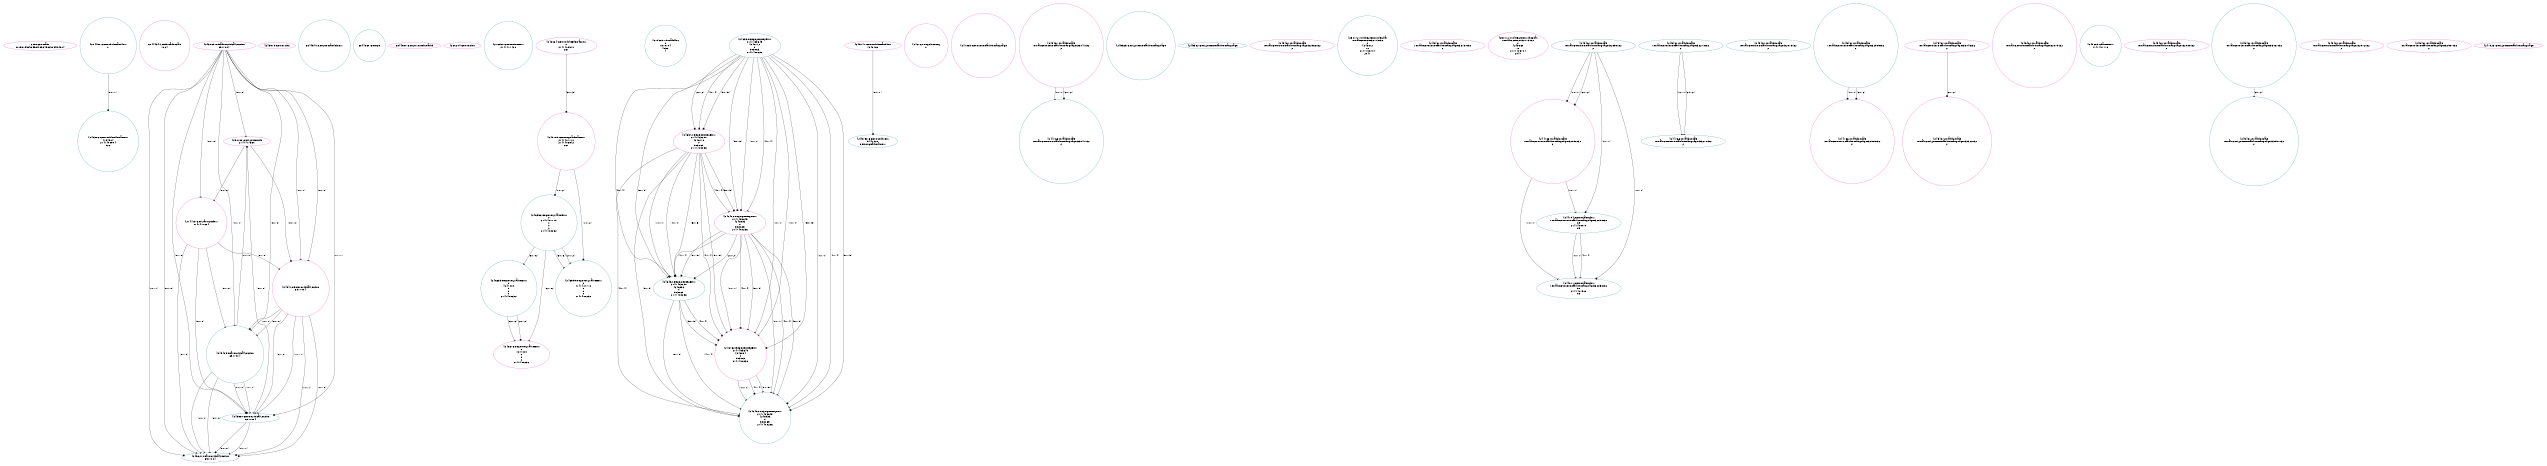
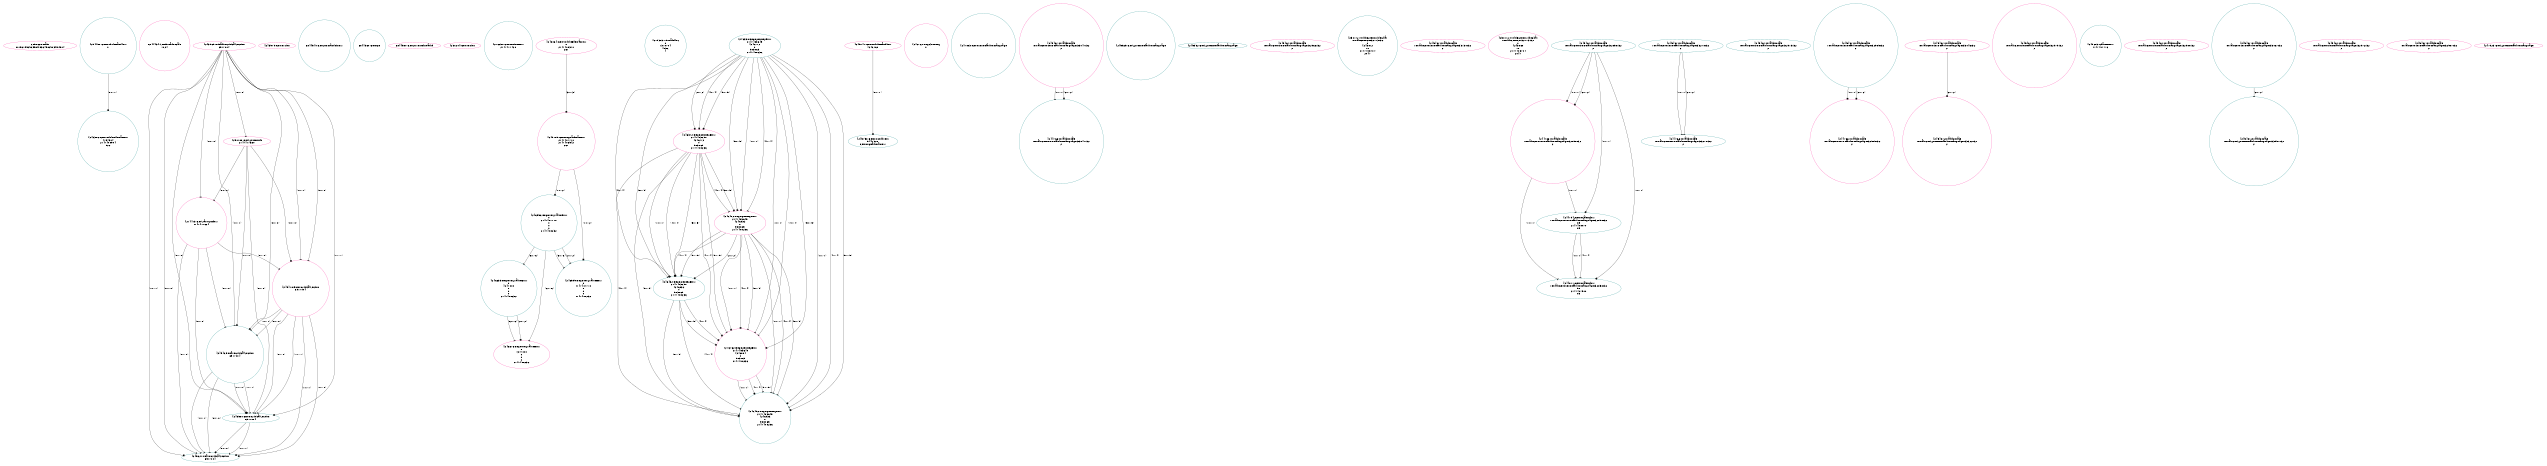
(984, 46) -> (984, 46)
(244, 237) -> (244, 235)
